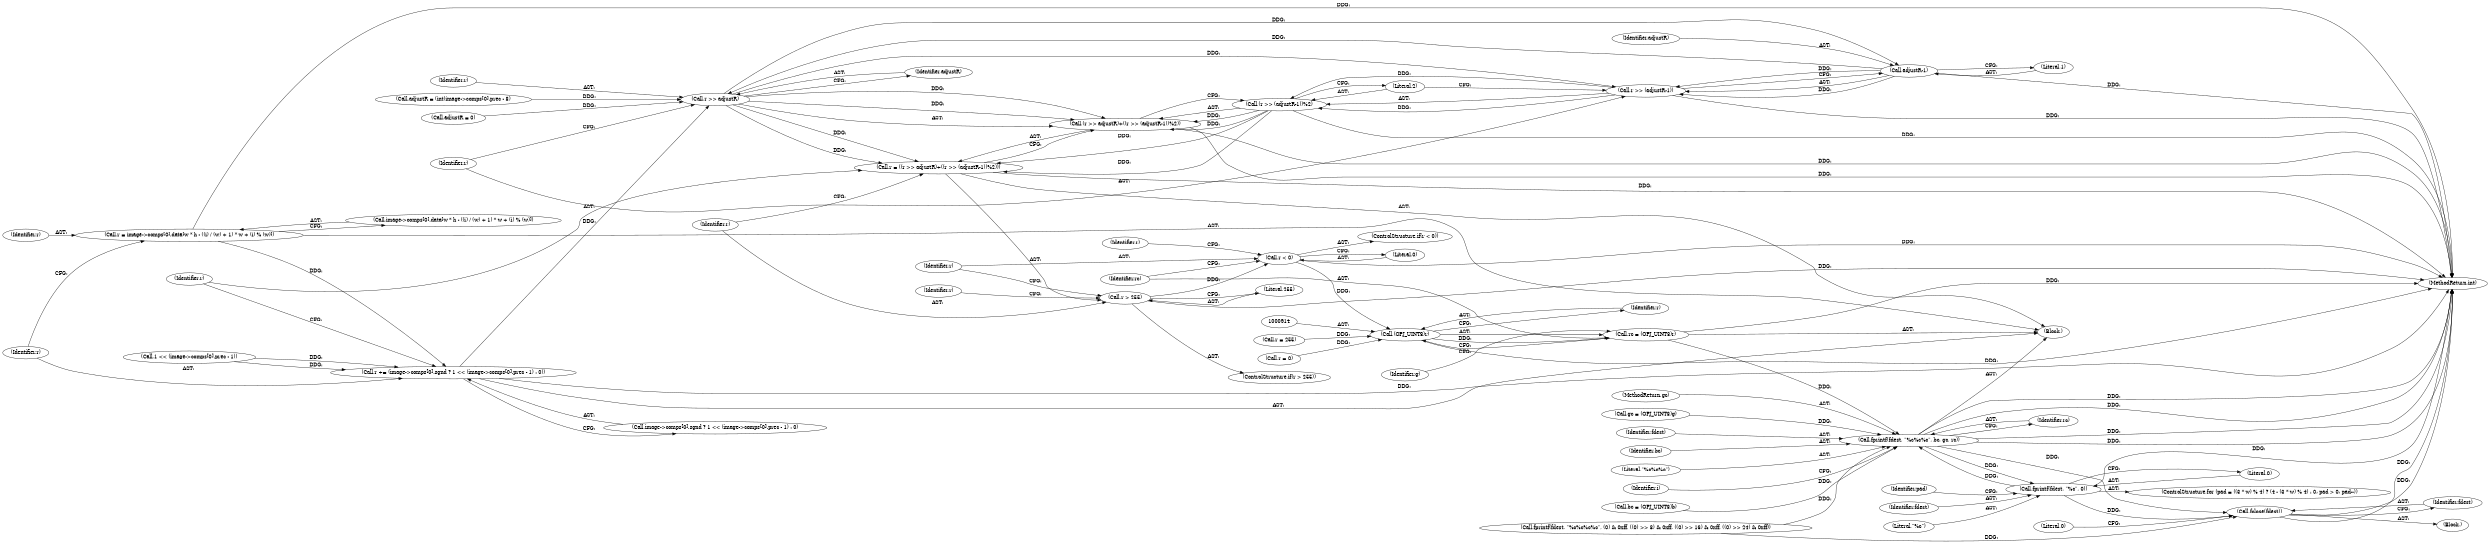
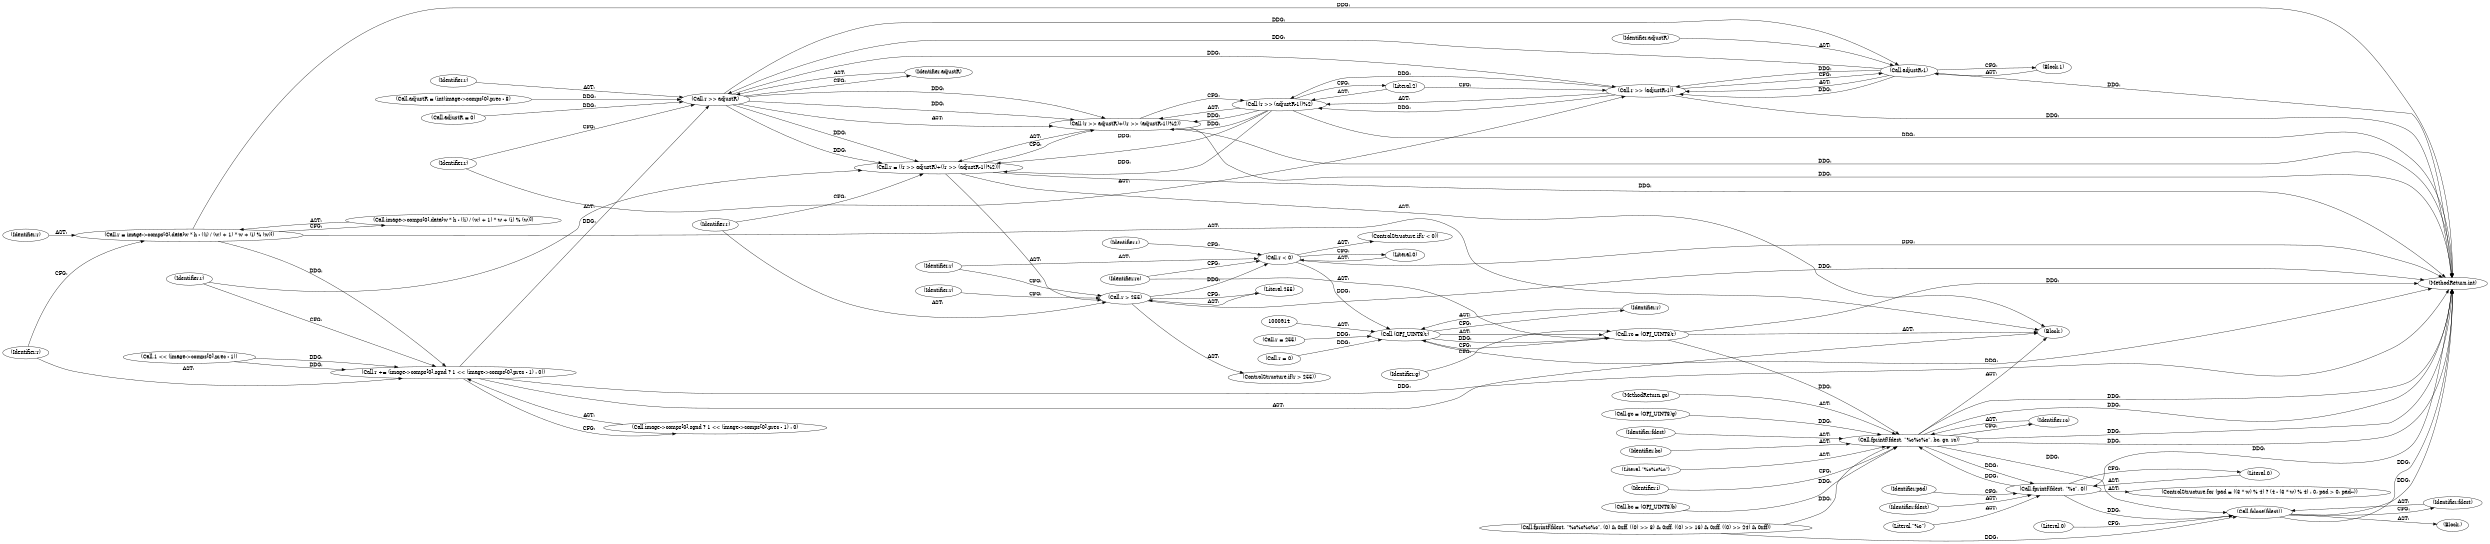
(2053, 68) -> (2053, 68)
